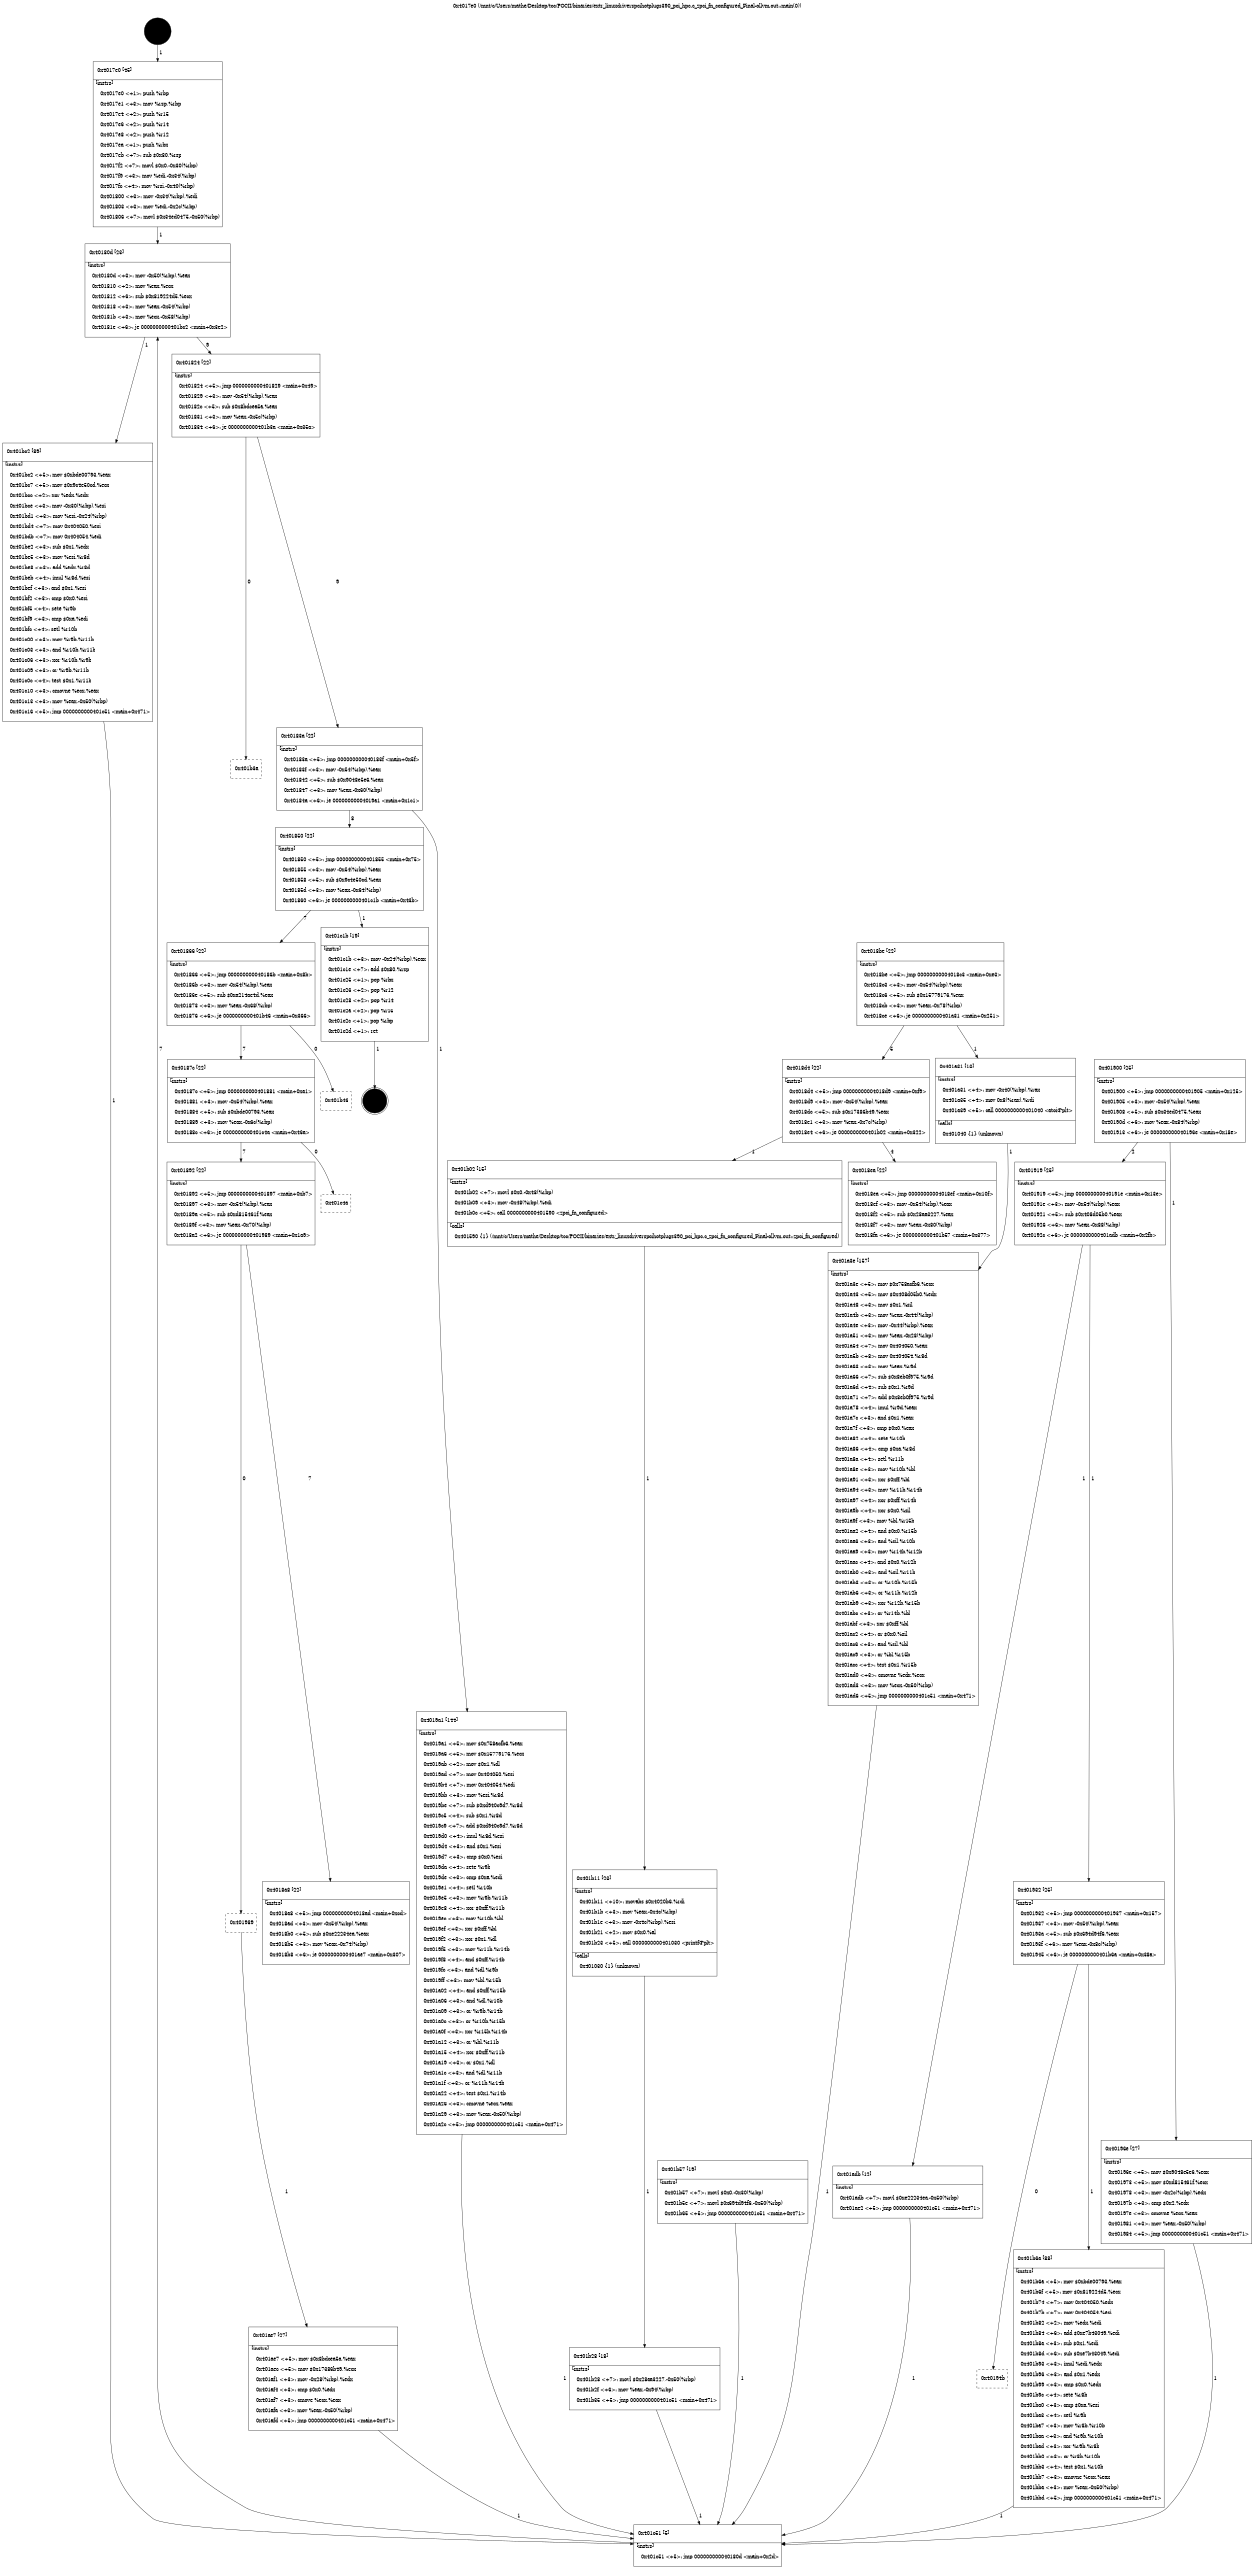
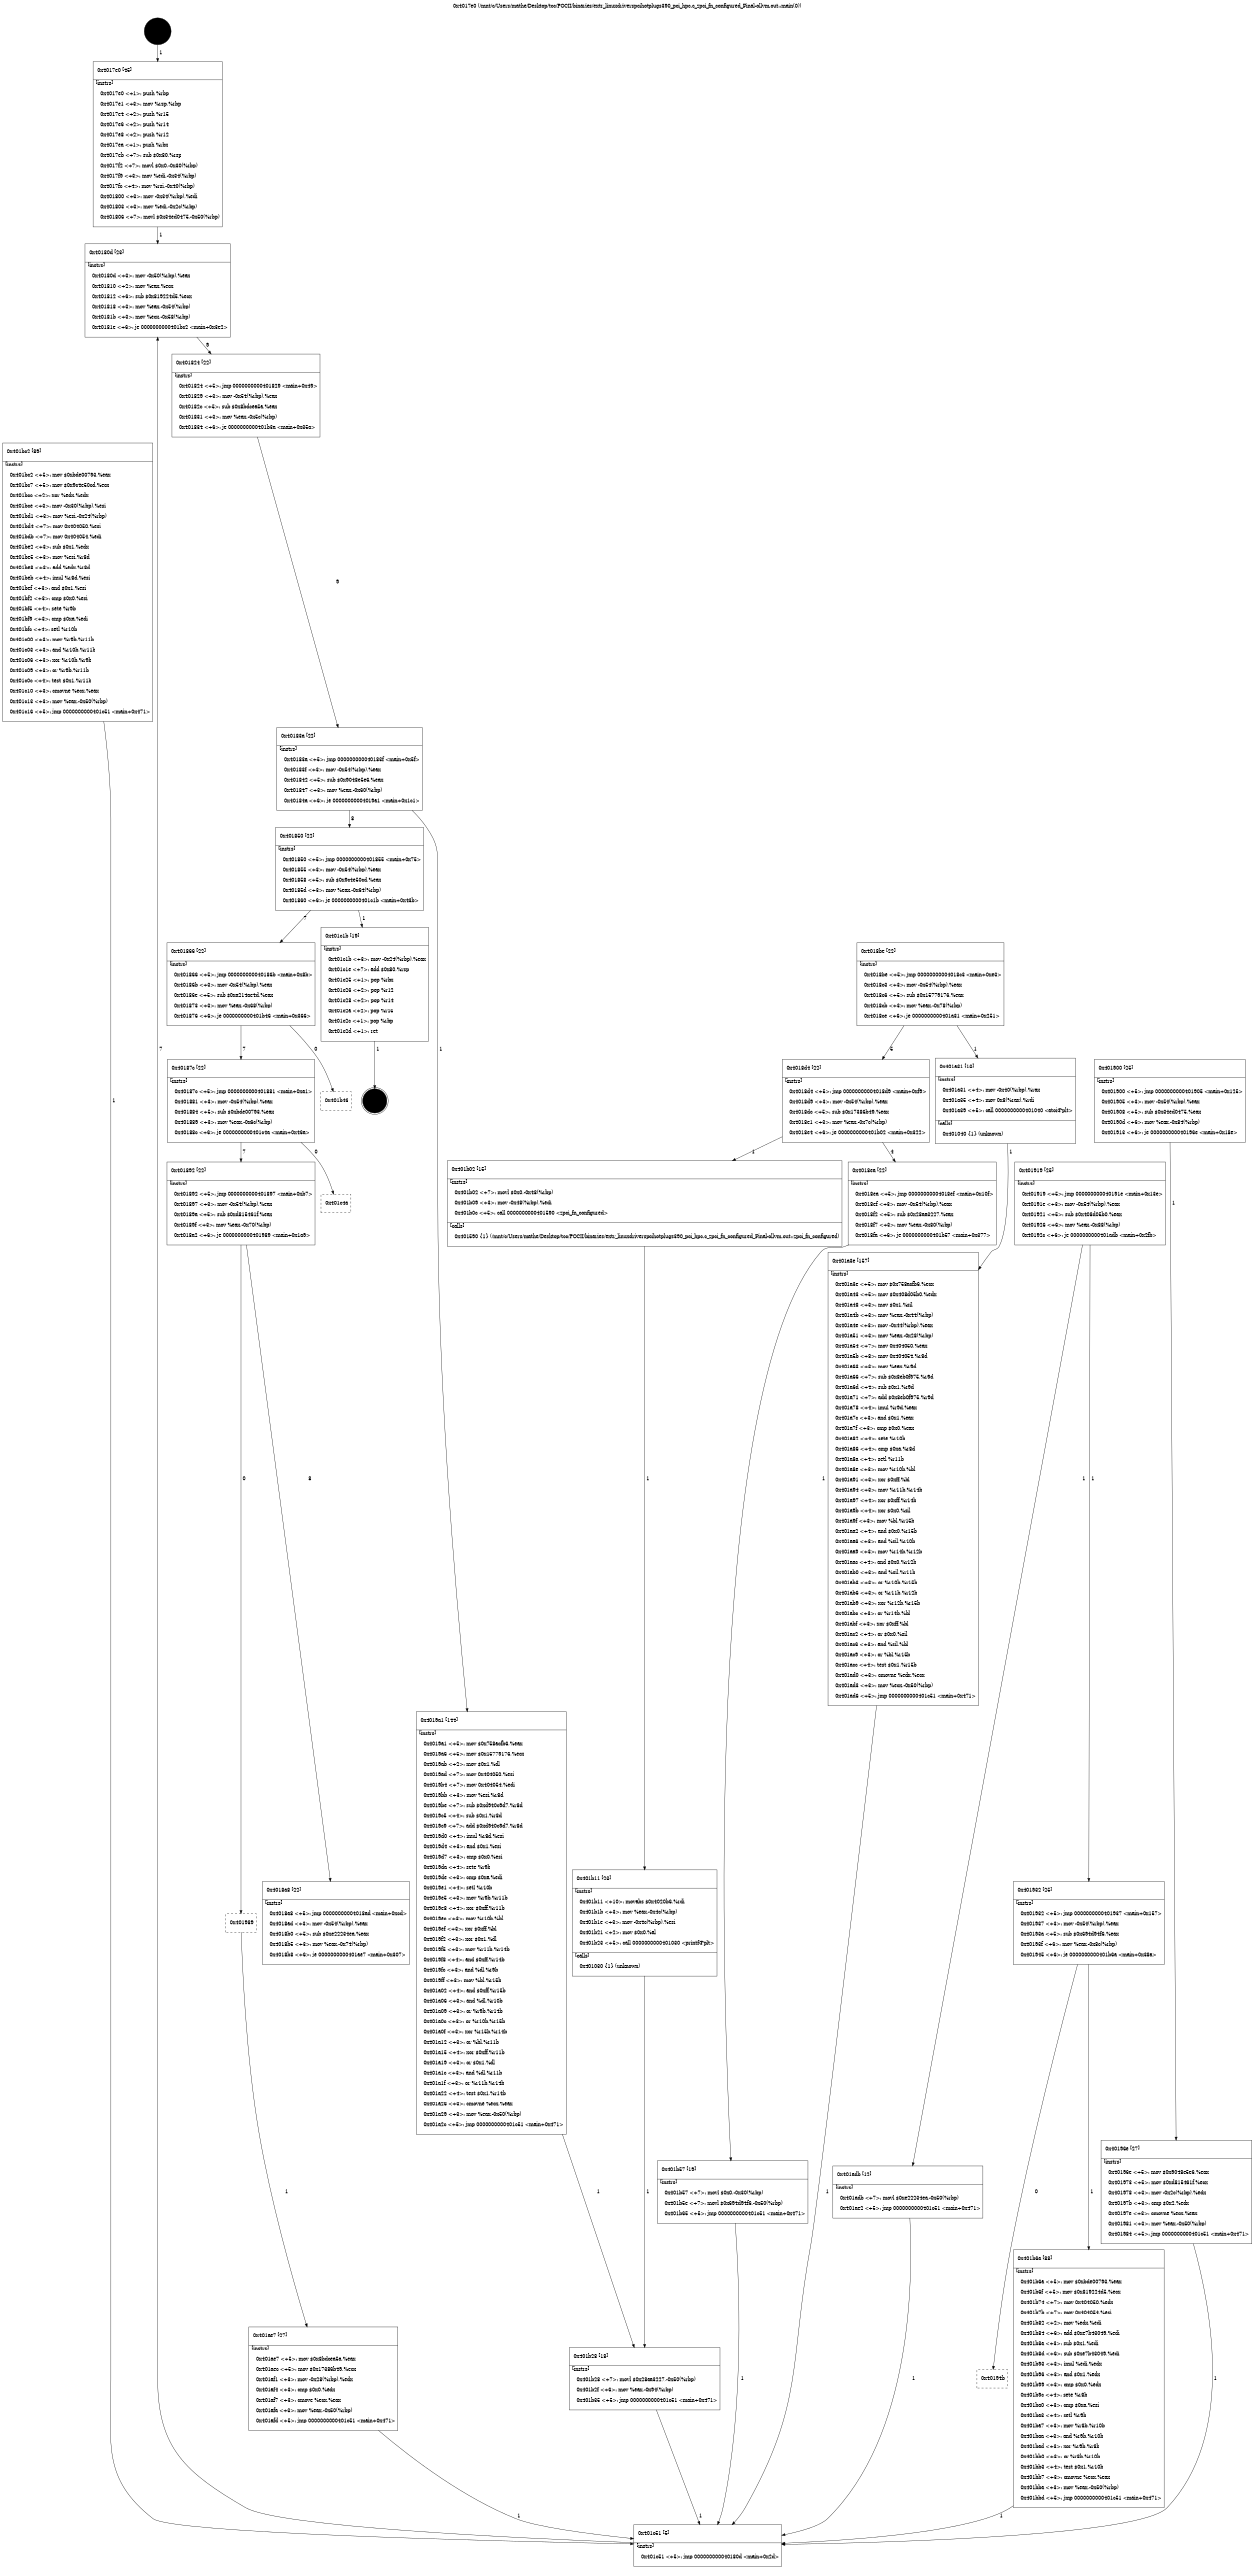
(131, 388) -> none
(246, 769) -> none
(1131, 1151) -> none
(309, 1479) -> (309, 1479)
none -> (729, 1683)
(487, 2367) -> (598, 2239)
